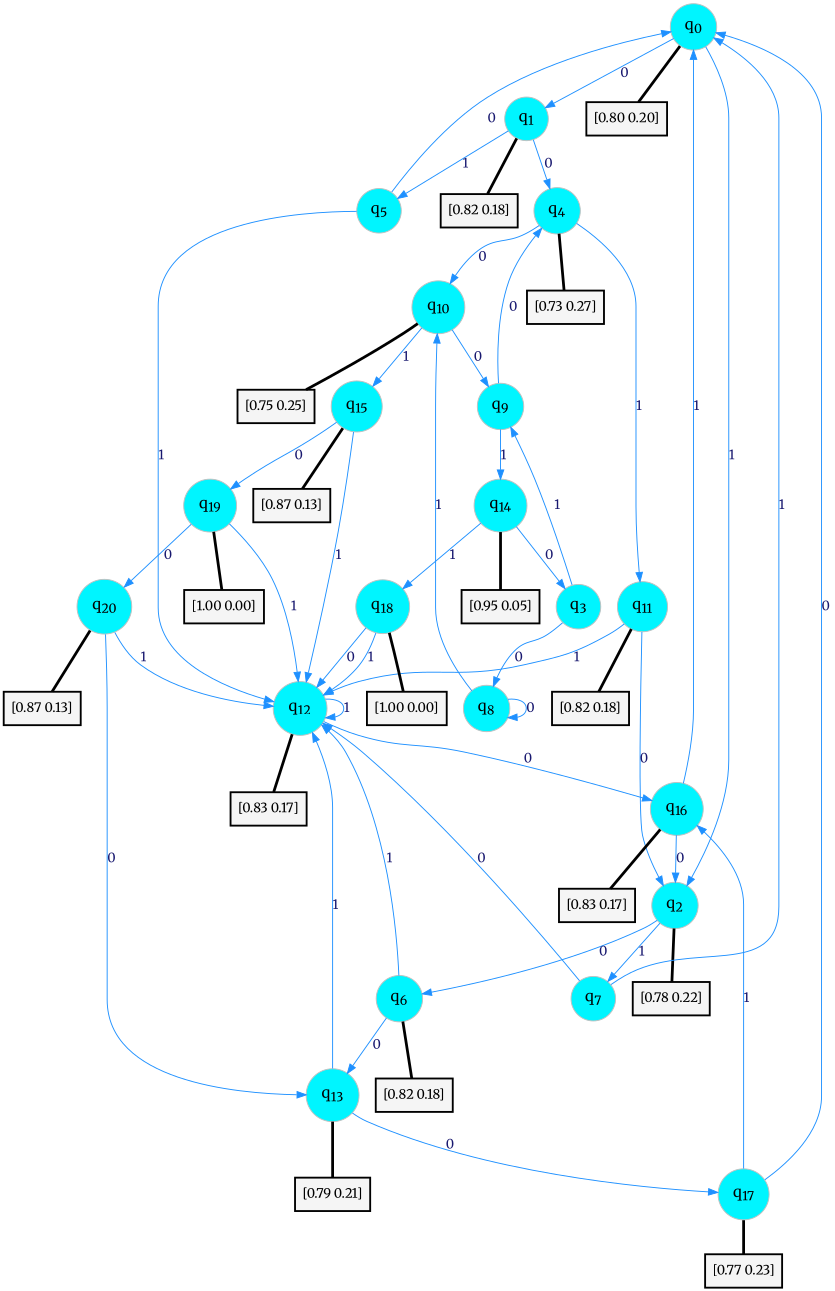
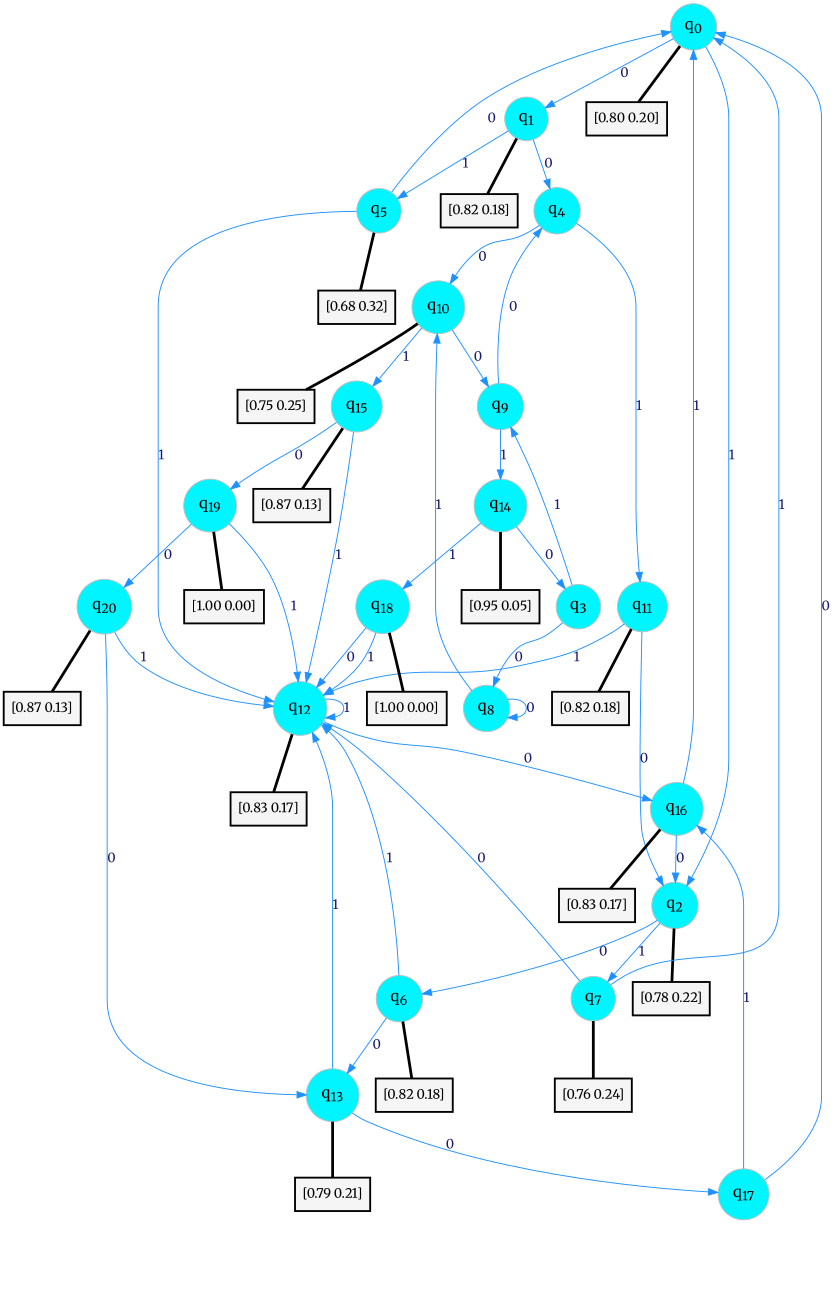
none -> (357, 307)
(565, 307) -> none
none -> (593, 1095)
(744, 1271) -> none
